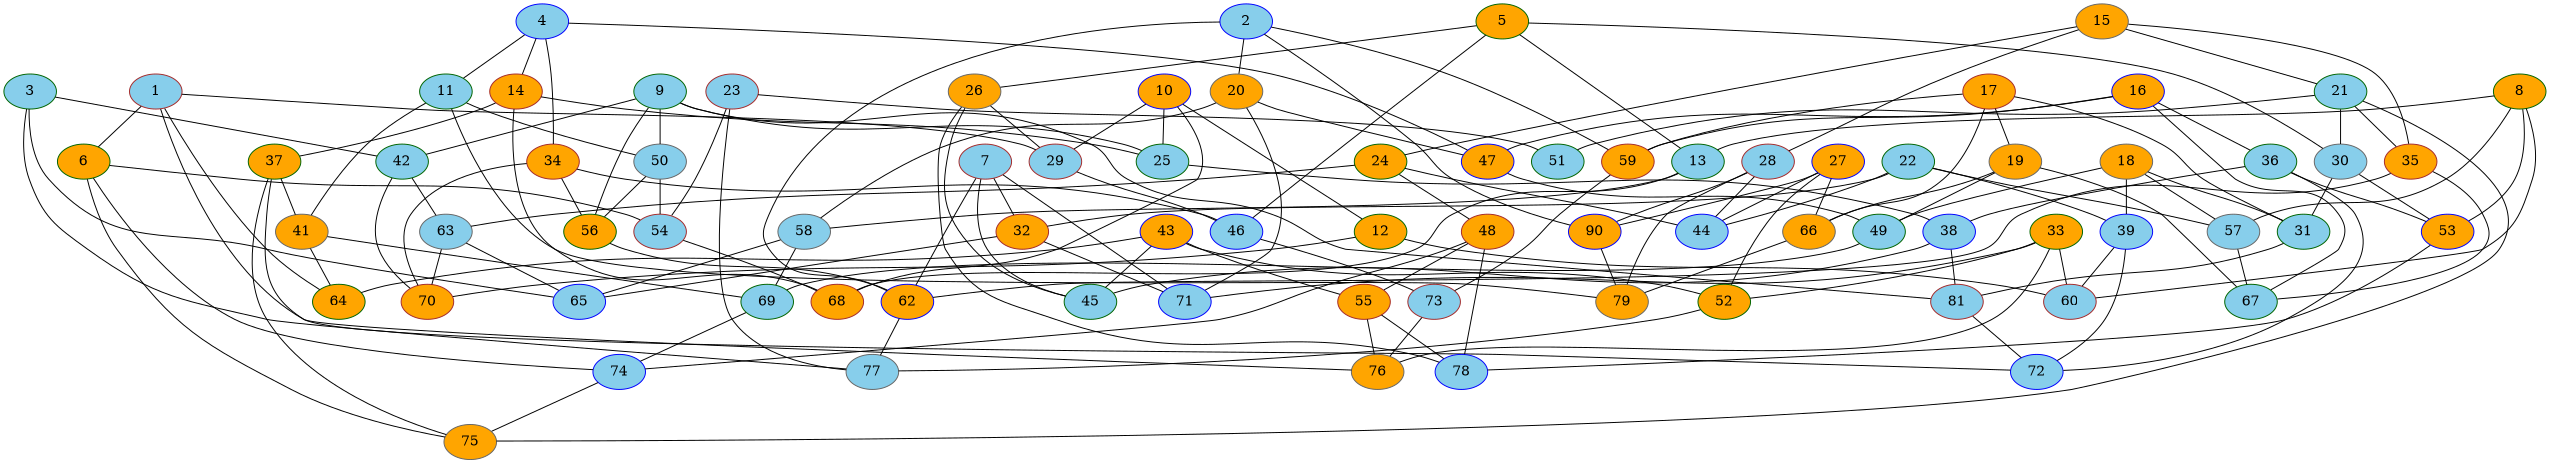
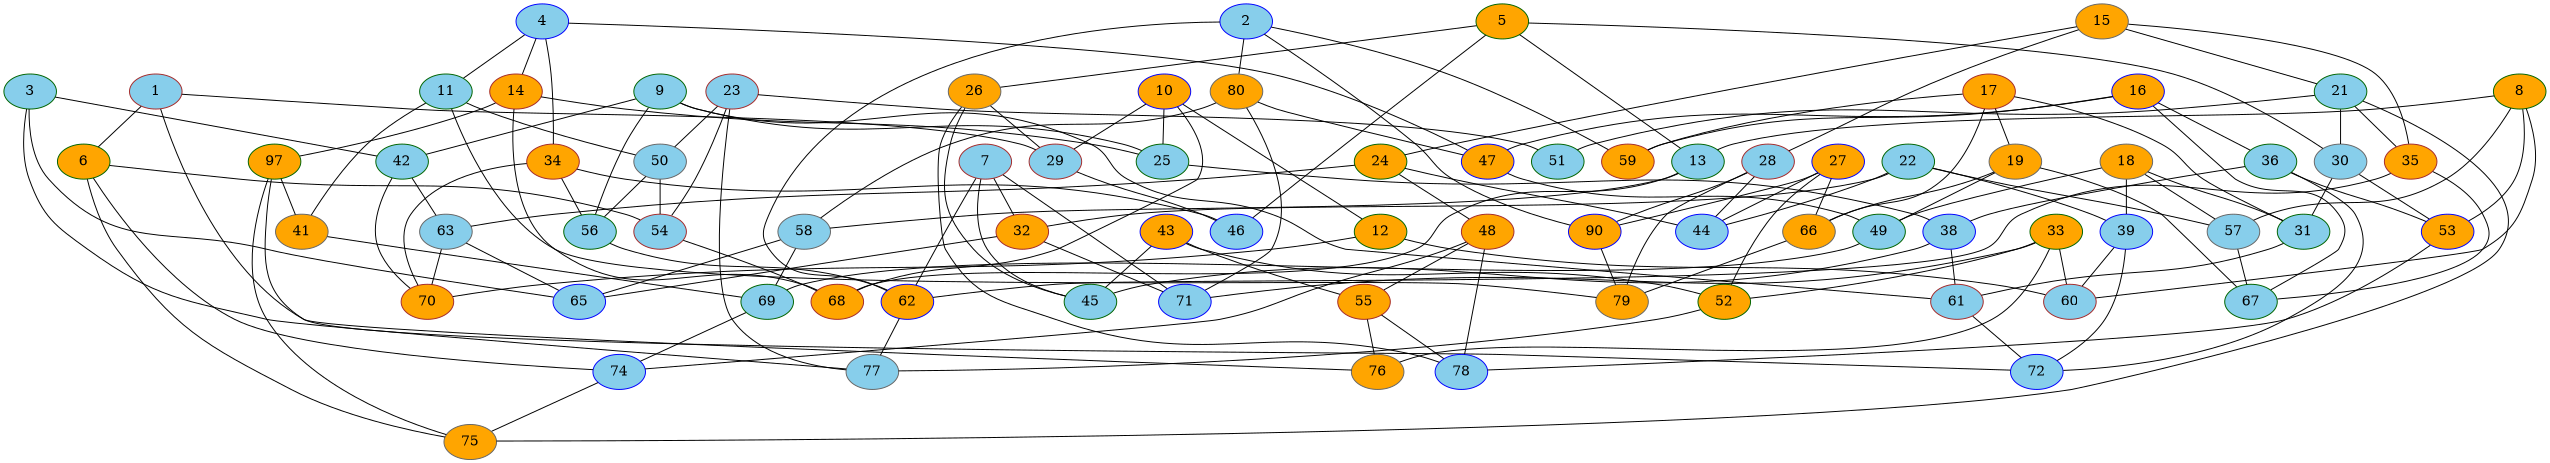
(1236, 92) -> (1236, 92)
(660, 127) -> (696, 127)
(275, 162) -> (275, 162)
(590, 232) -> (590, 232)
(339, 302) -> none
(1434, 302) -> none
(1957, 302) -> (1957, 302)
